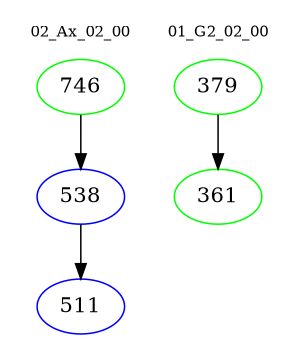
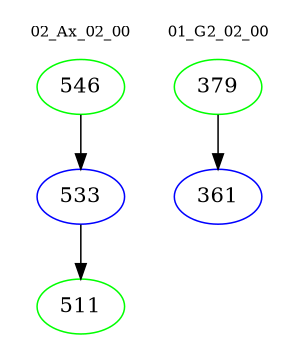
(81, 87) -> (81, 87)
(81, 197) -> (81, 197)
(218, 197) -> (218, 197)
(81, 307) -> (81, 307)
